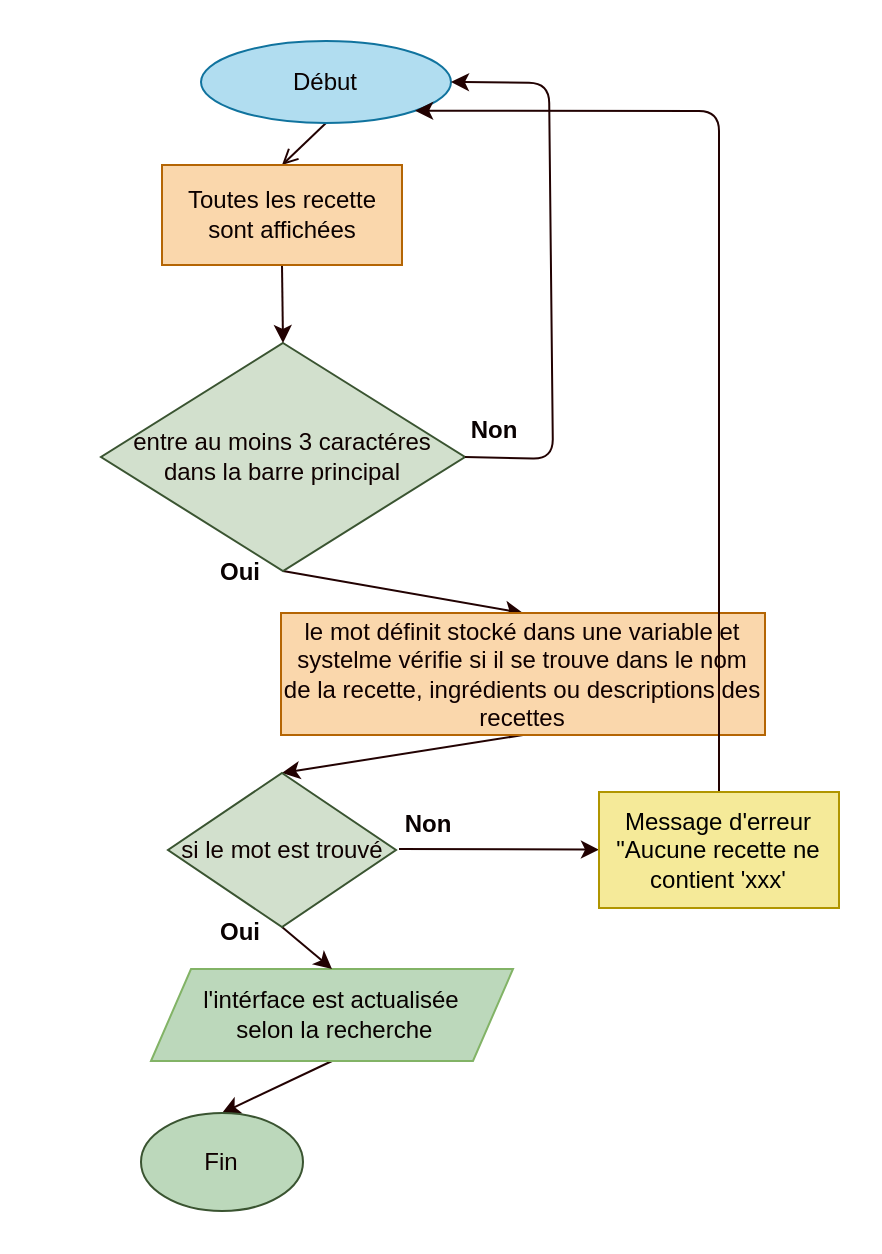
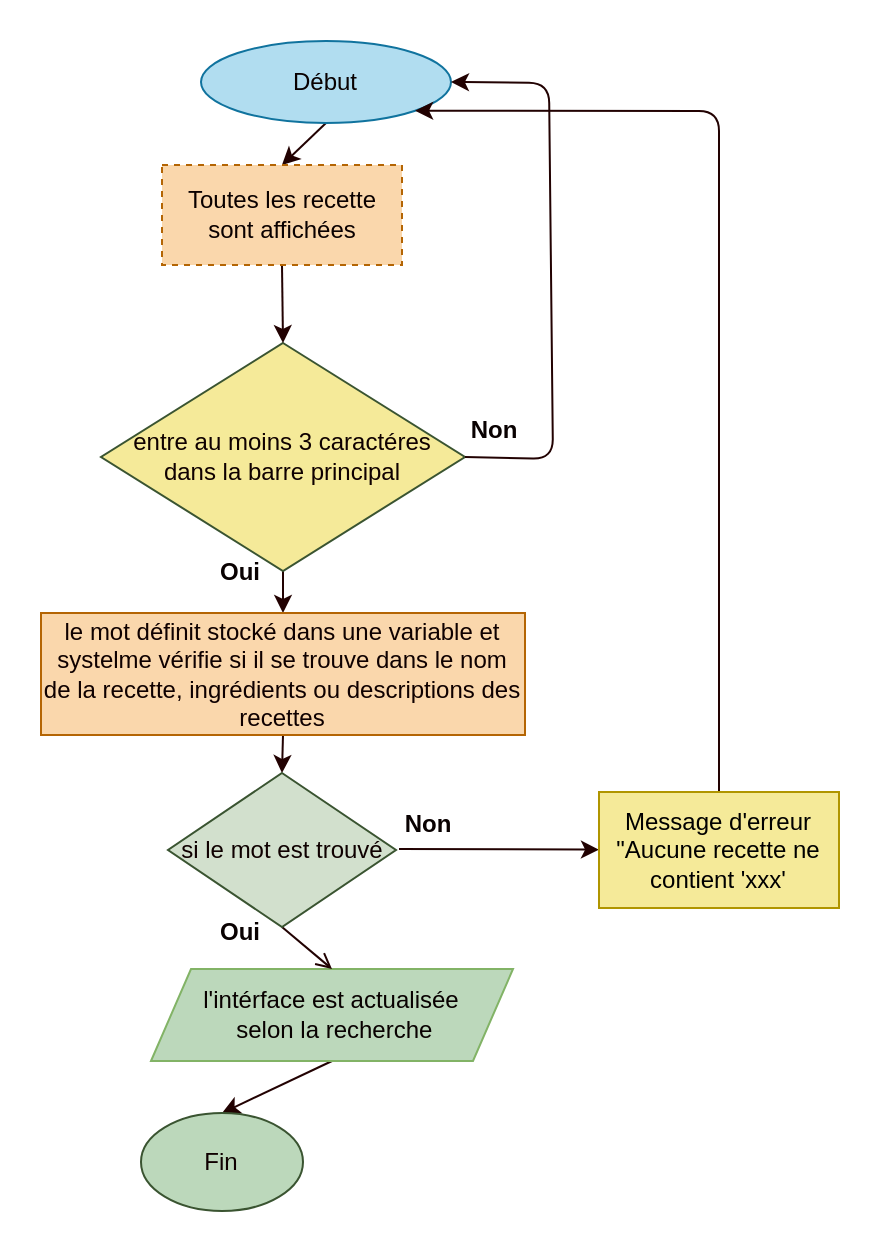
(290, 157) -> (293, 155)
(282, 215) -> (282, 215)
(283, 457) -> (283, 457)
(523, 674) -> (283, 674)
(321, 960) -> (323, 962)
